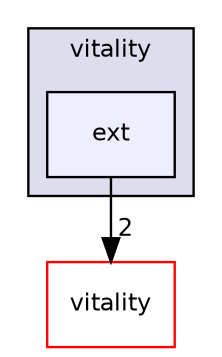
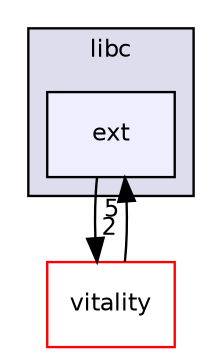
(111, 51) -> (111, 51)
none -> (127, 232)
